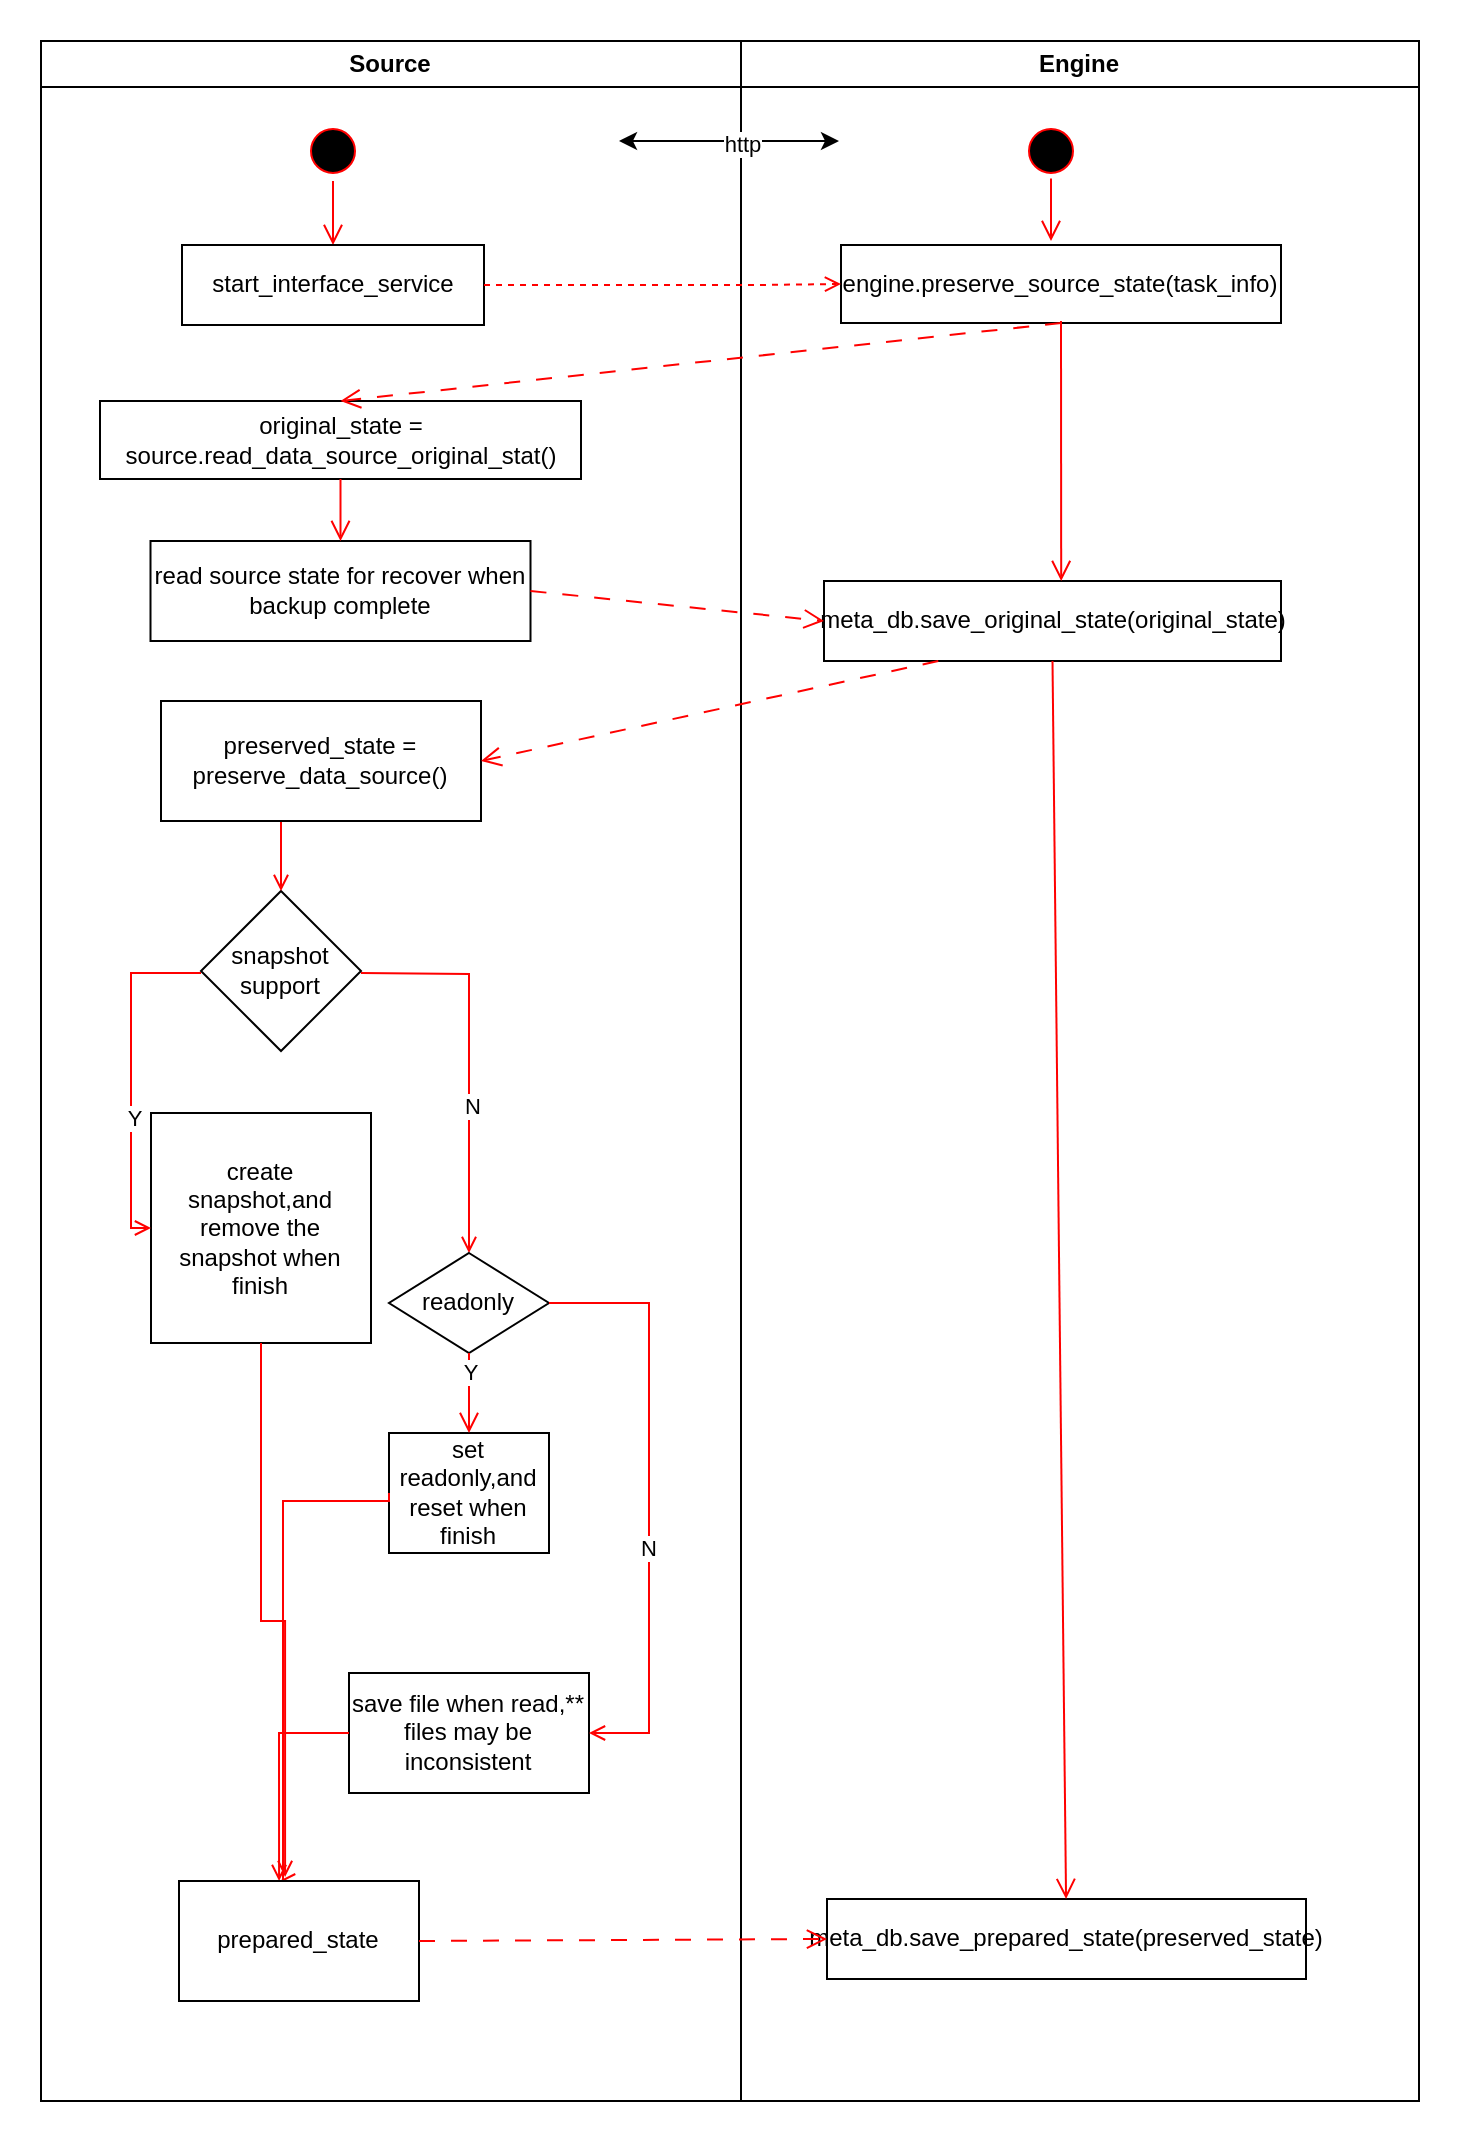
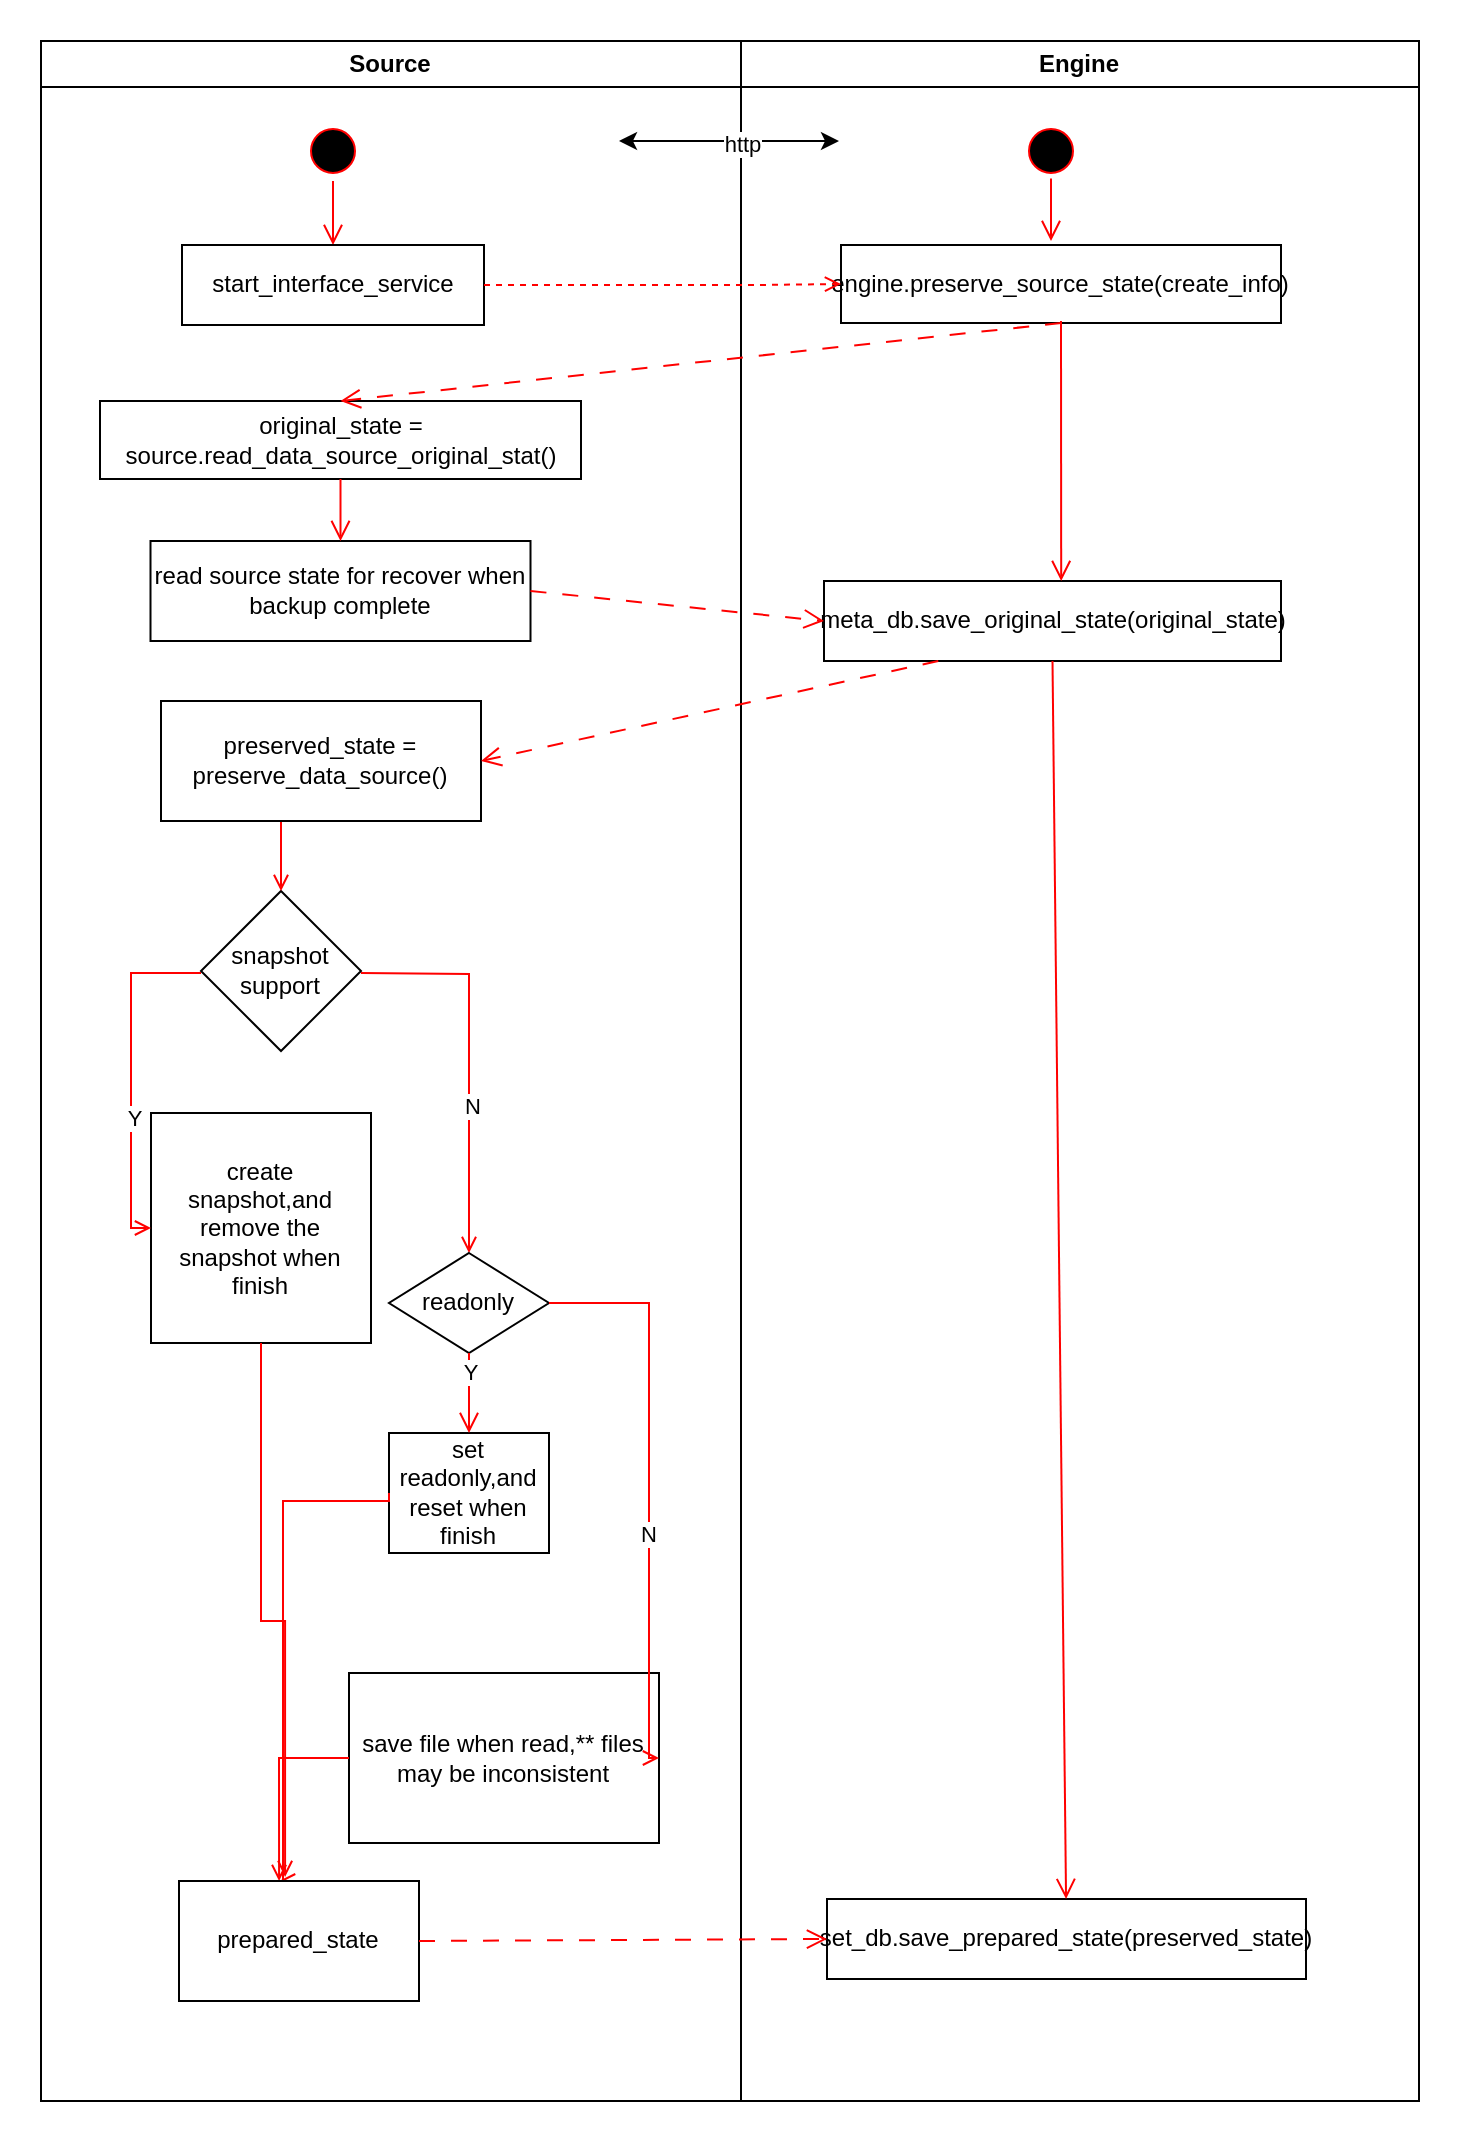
(1061, 285) -> (1061, 285)
(469, 1733) -> (504, 1758)
(1067, 1939) -> (1067, 1939)
